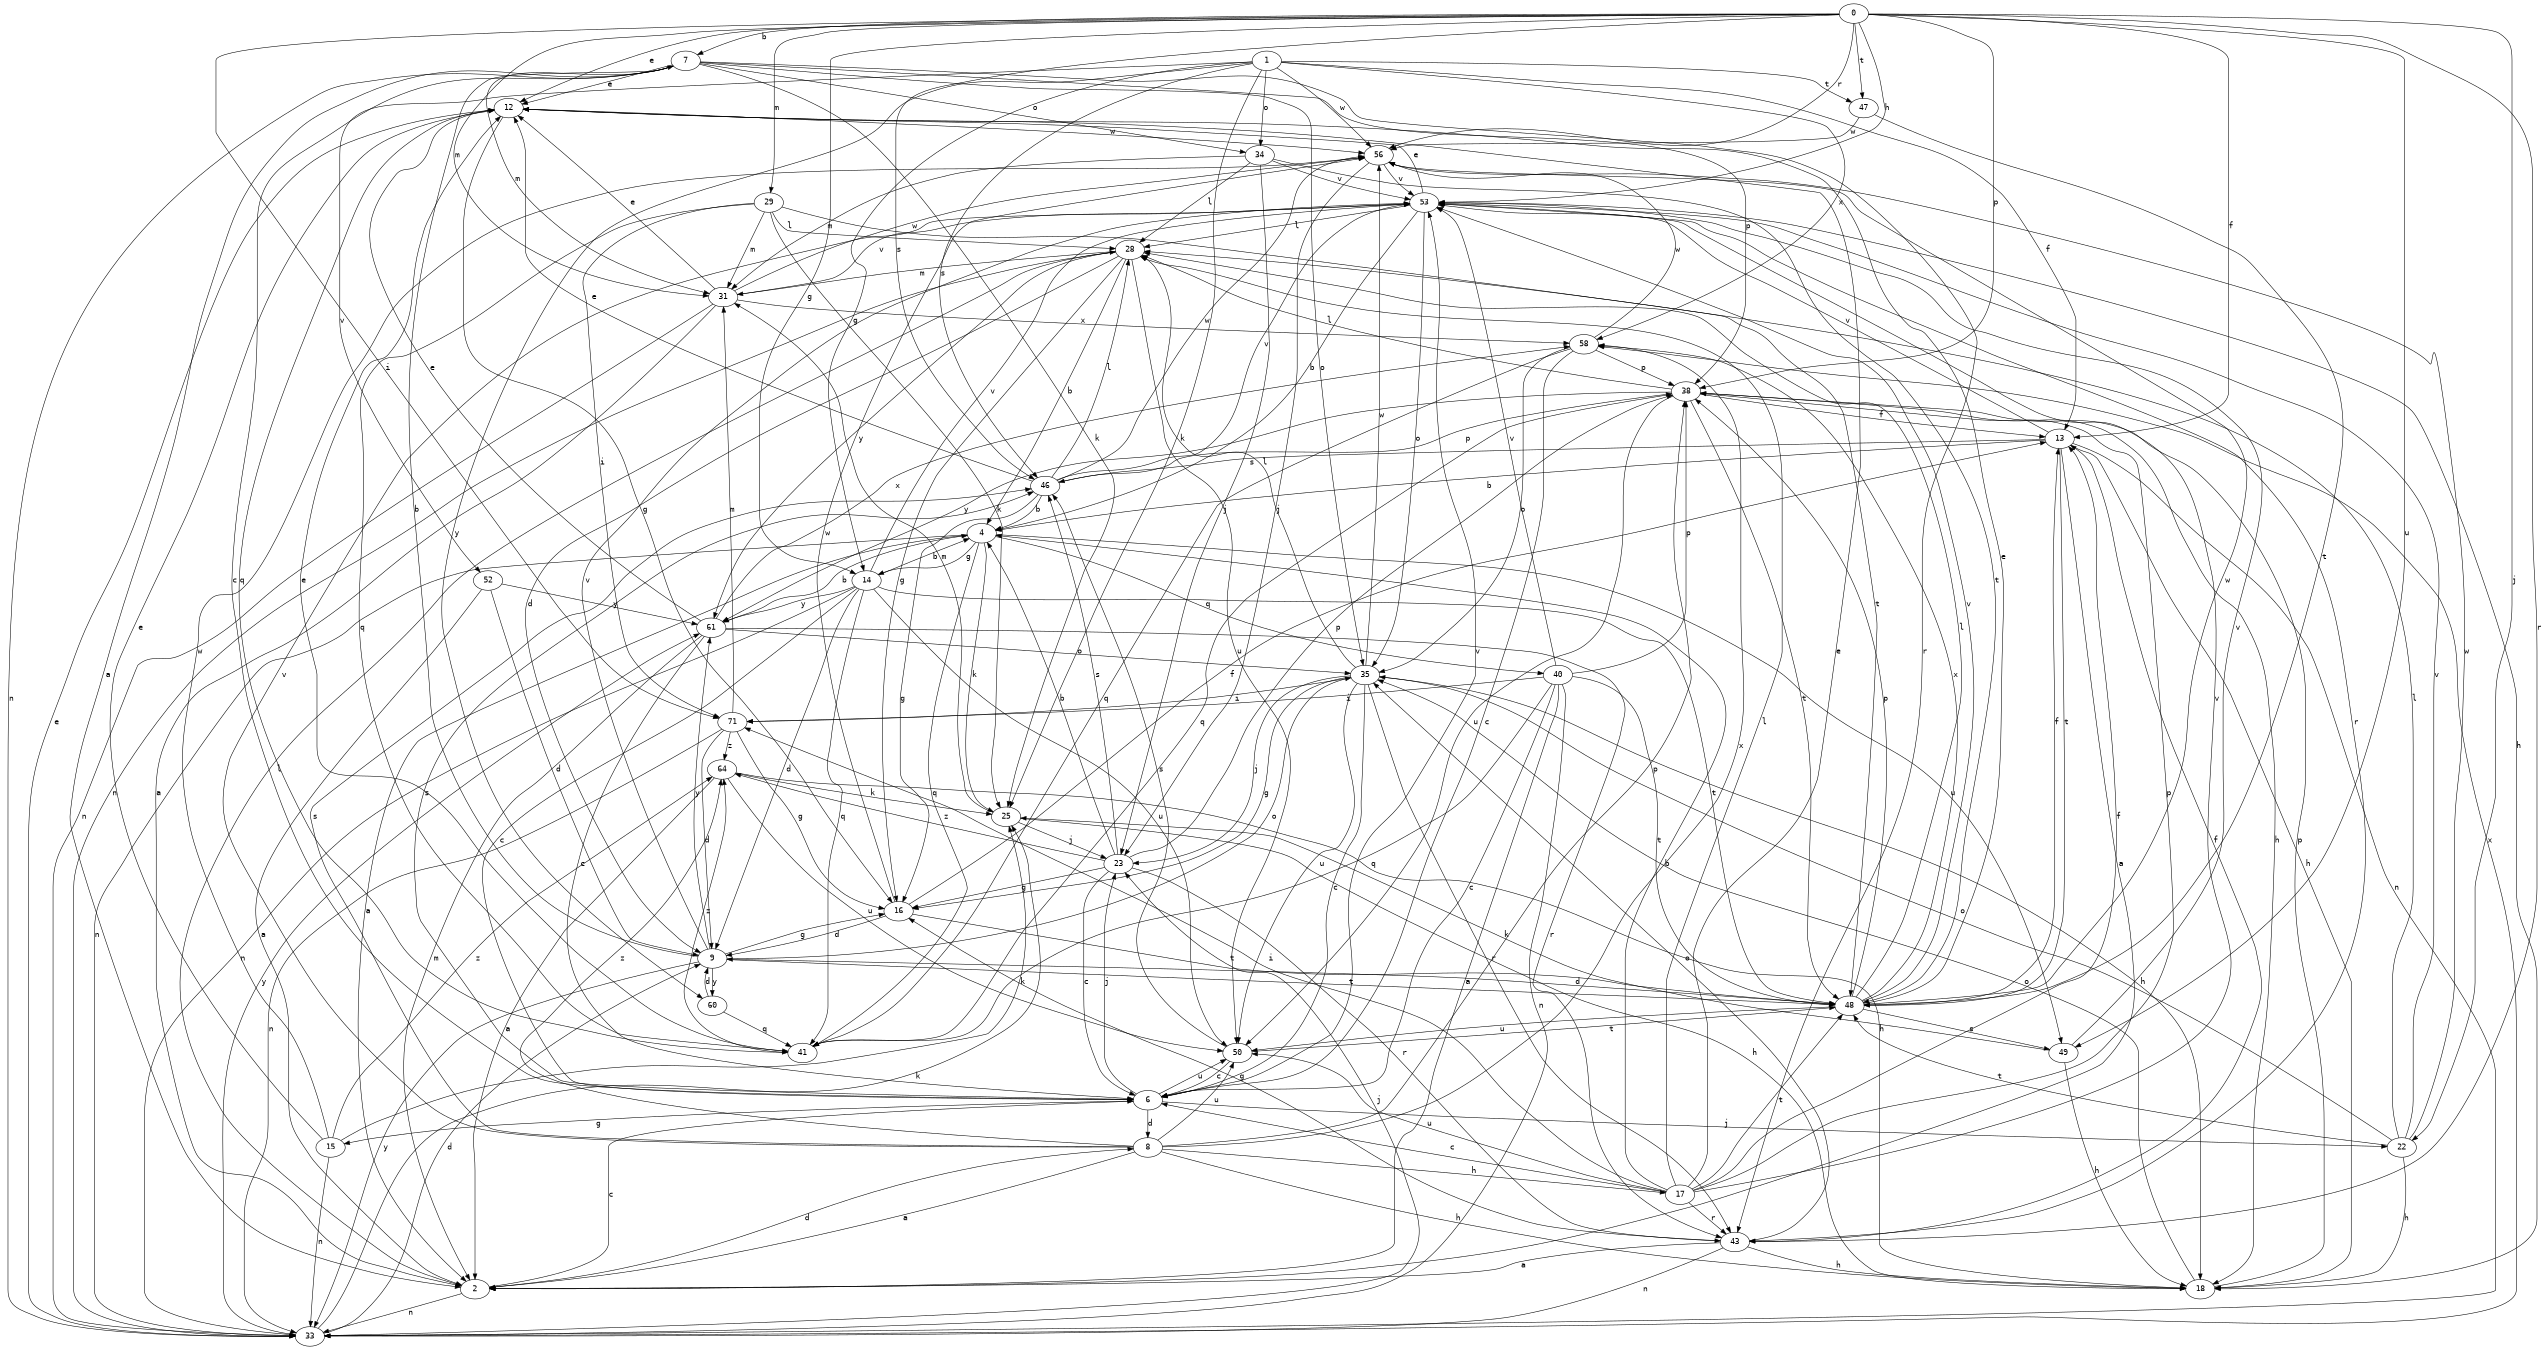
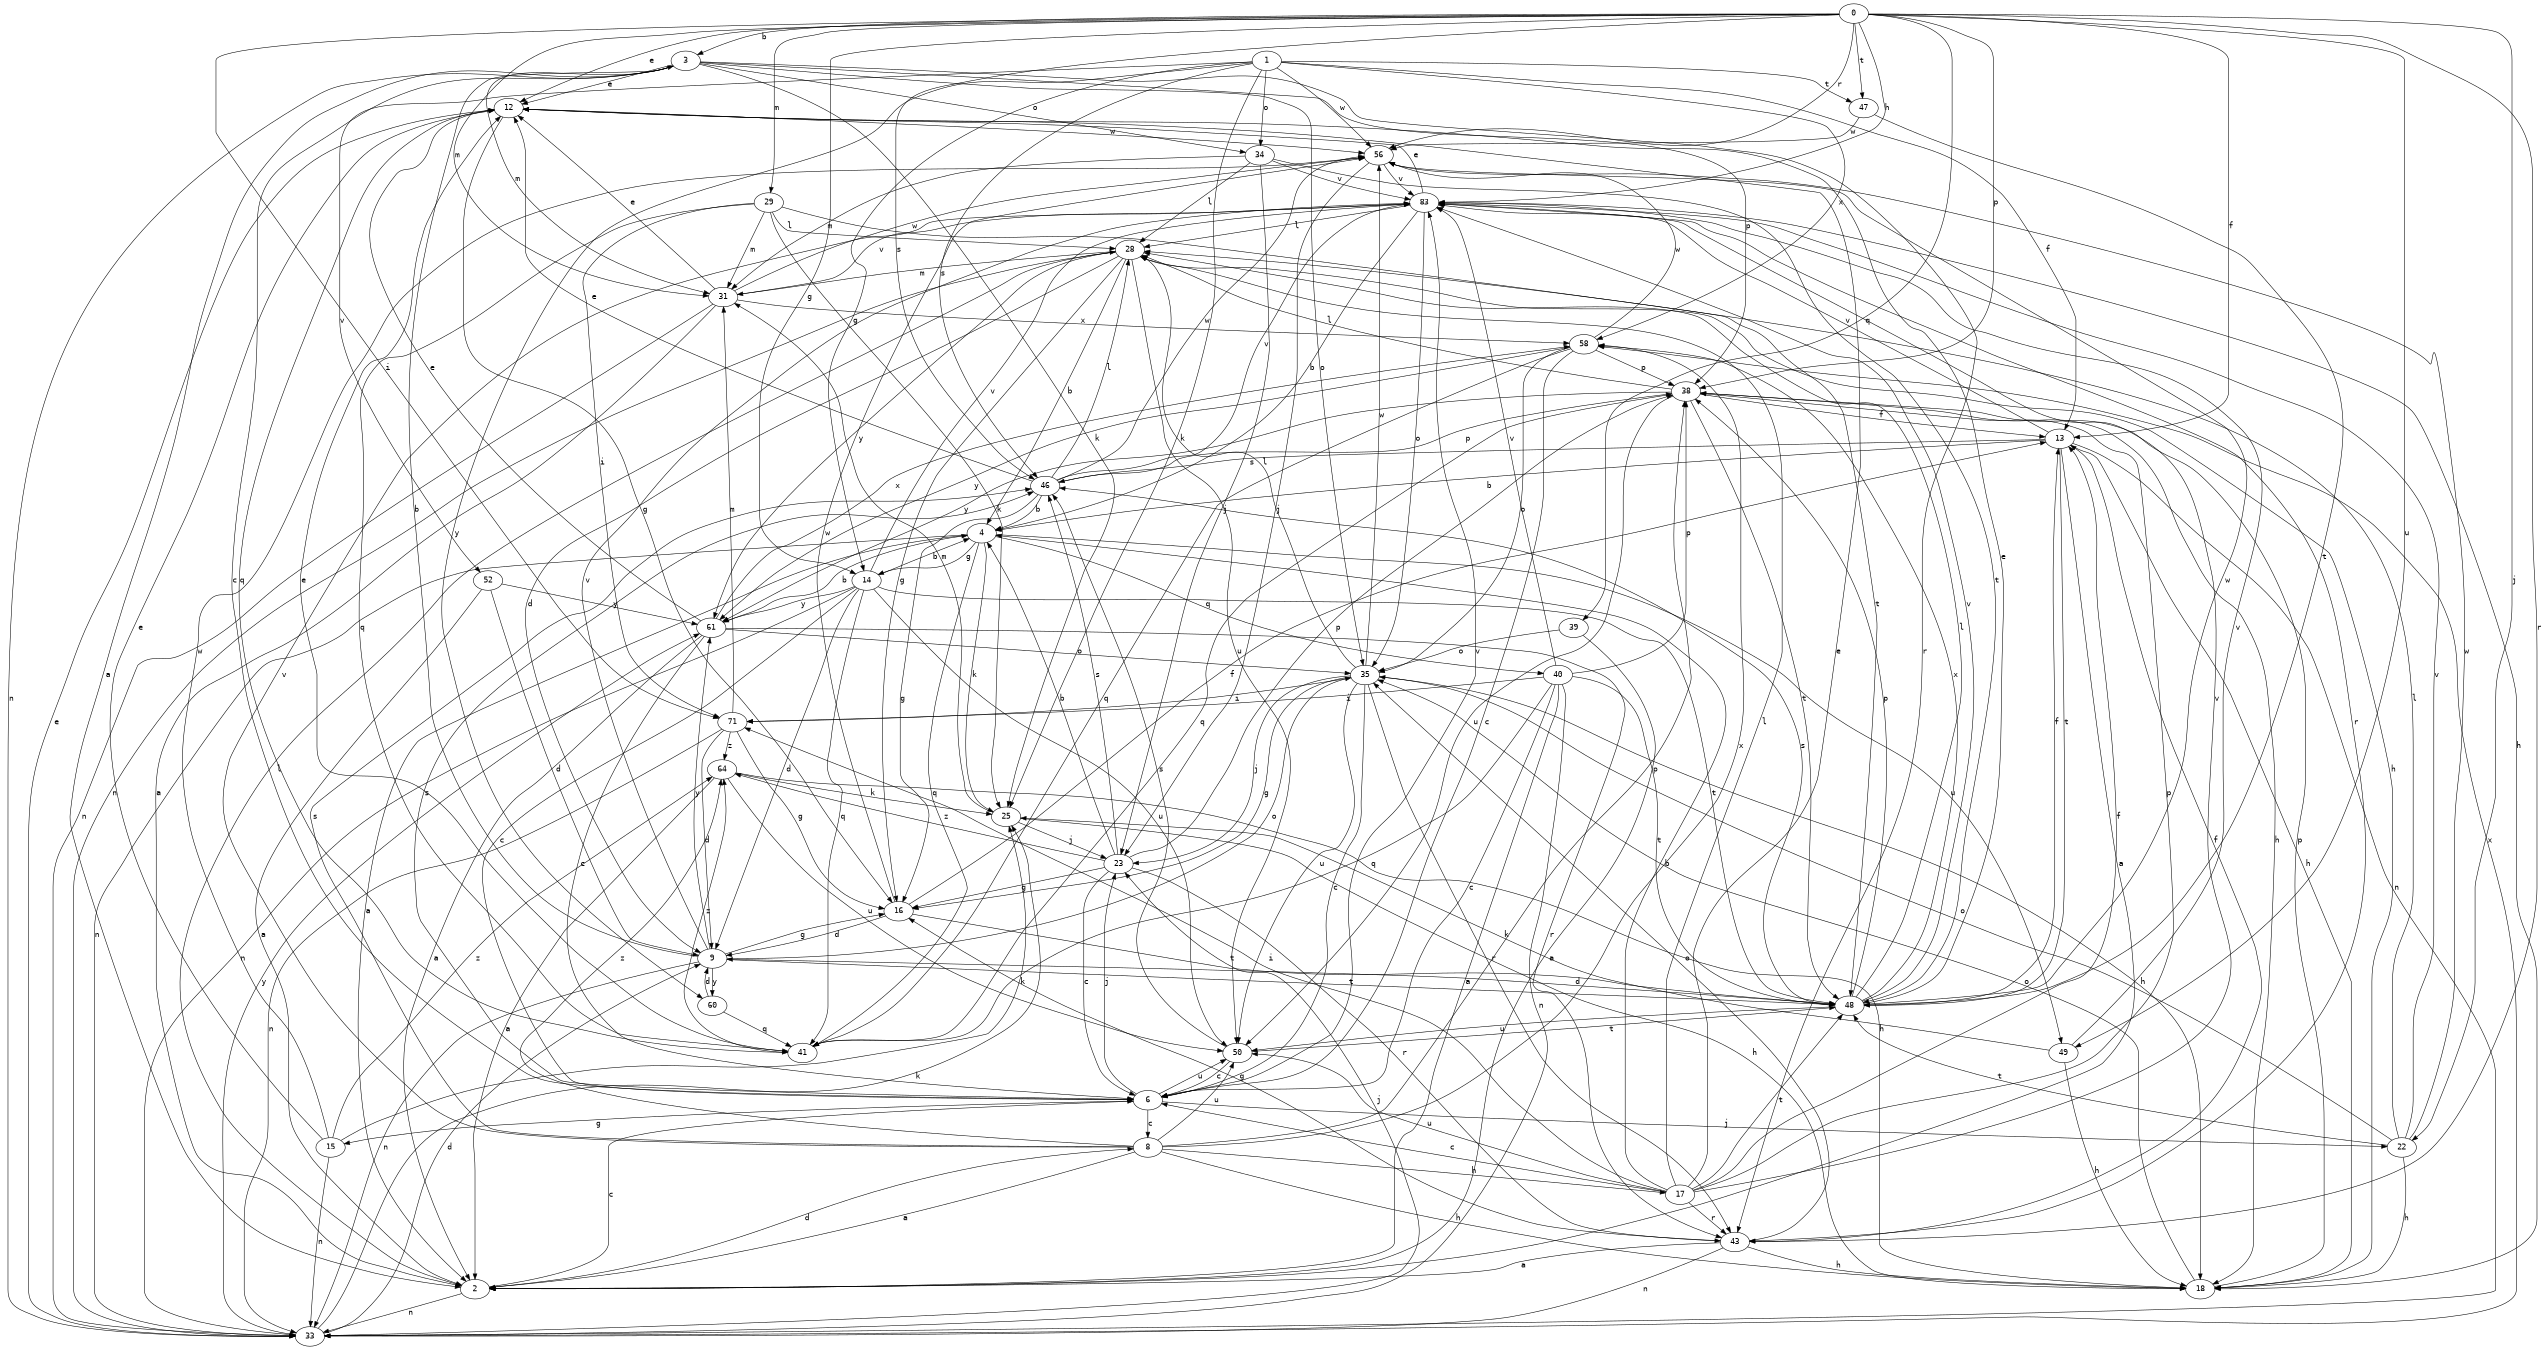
(686, 61) -> (686, 61)
(1424, 203) -> (1424, 203)
none -> (1126, 422)
none -> (2170, 443)
none -> (1574, 628)
(436, 958) -> (436, 958)
(1954, 1029) -> (1640, 597)
(1150, 1124) -> (1150, 1124)
(386, 1147) -> (386, 1147)
